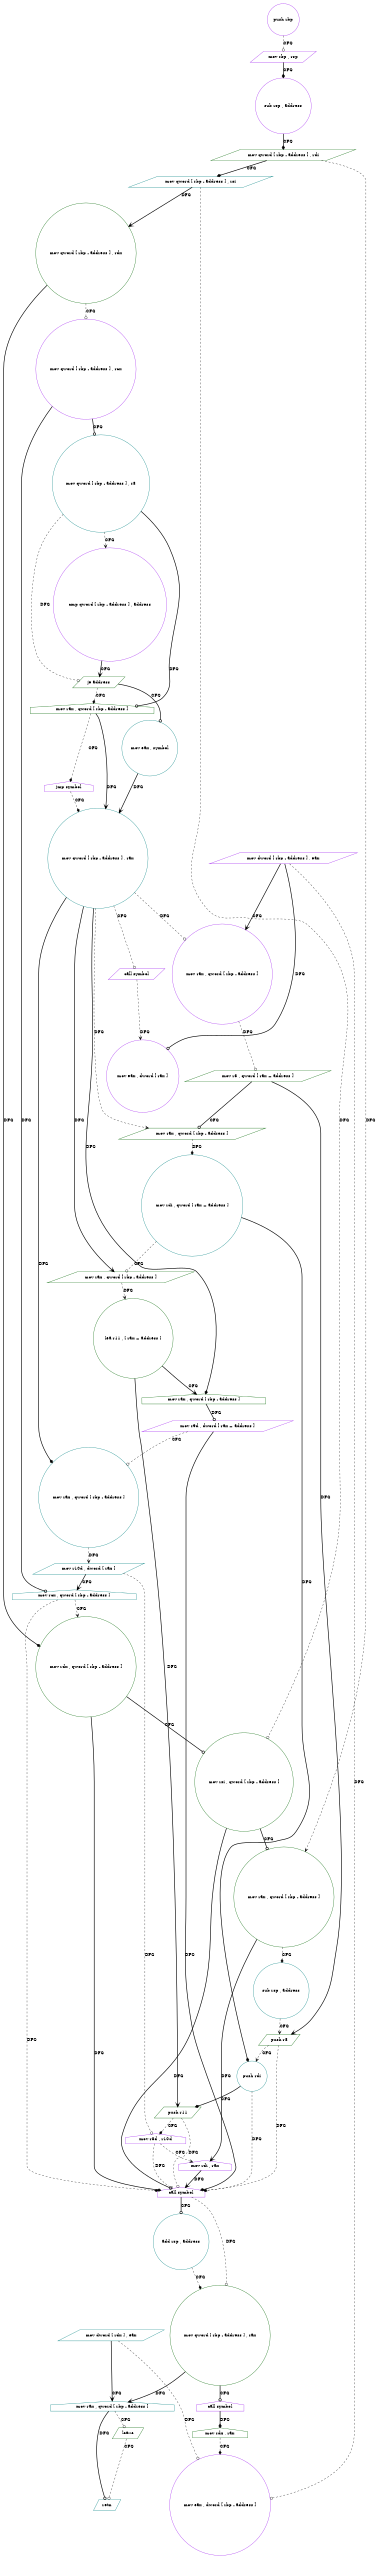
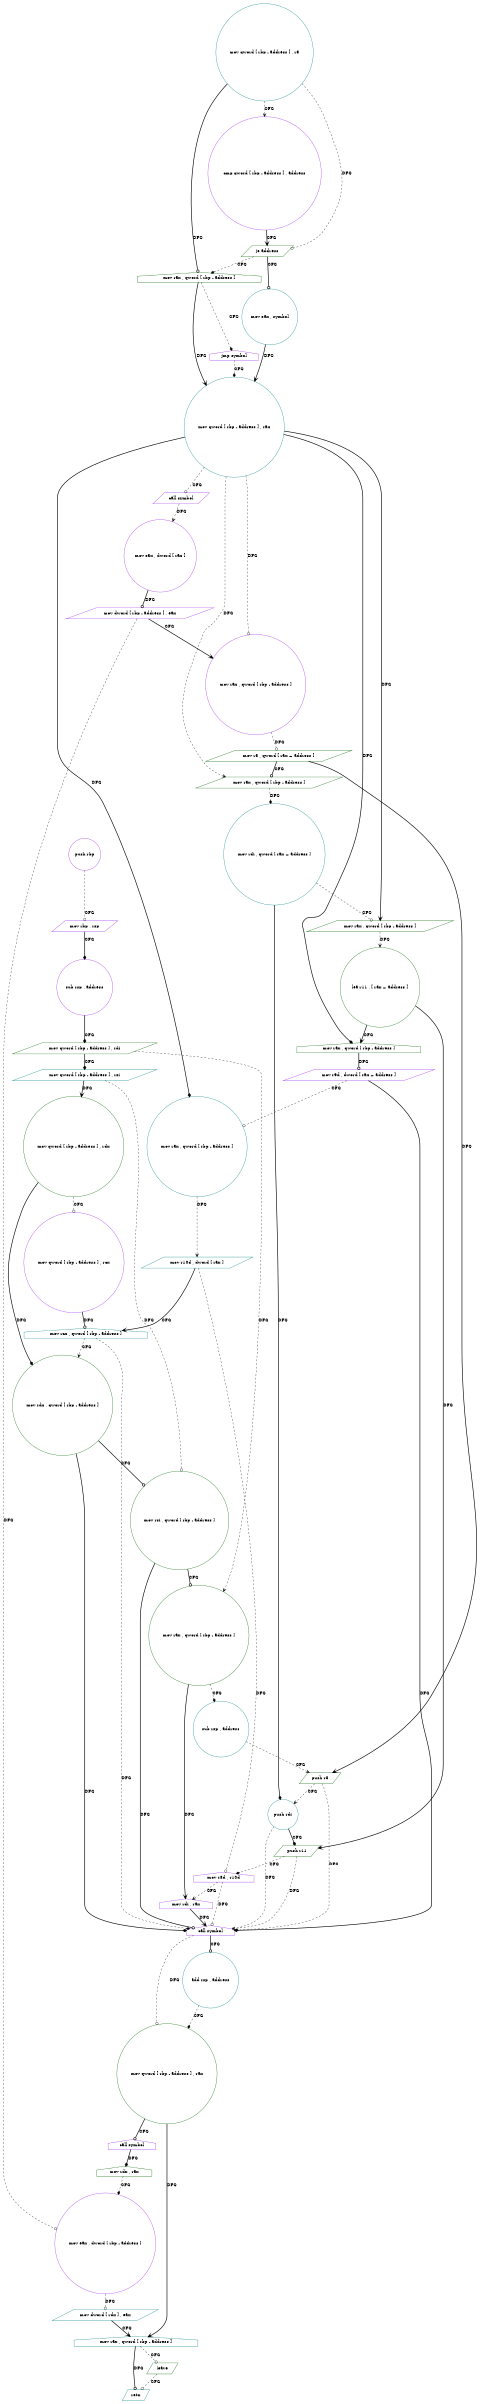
(93, 426) -> none
(286, 1000) -> (145, 598)
(170, 2391) -> (105, 2300)
